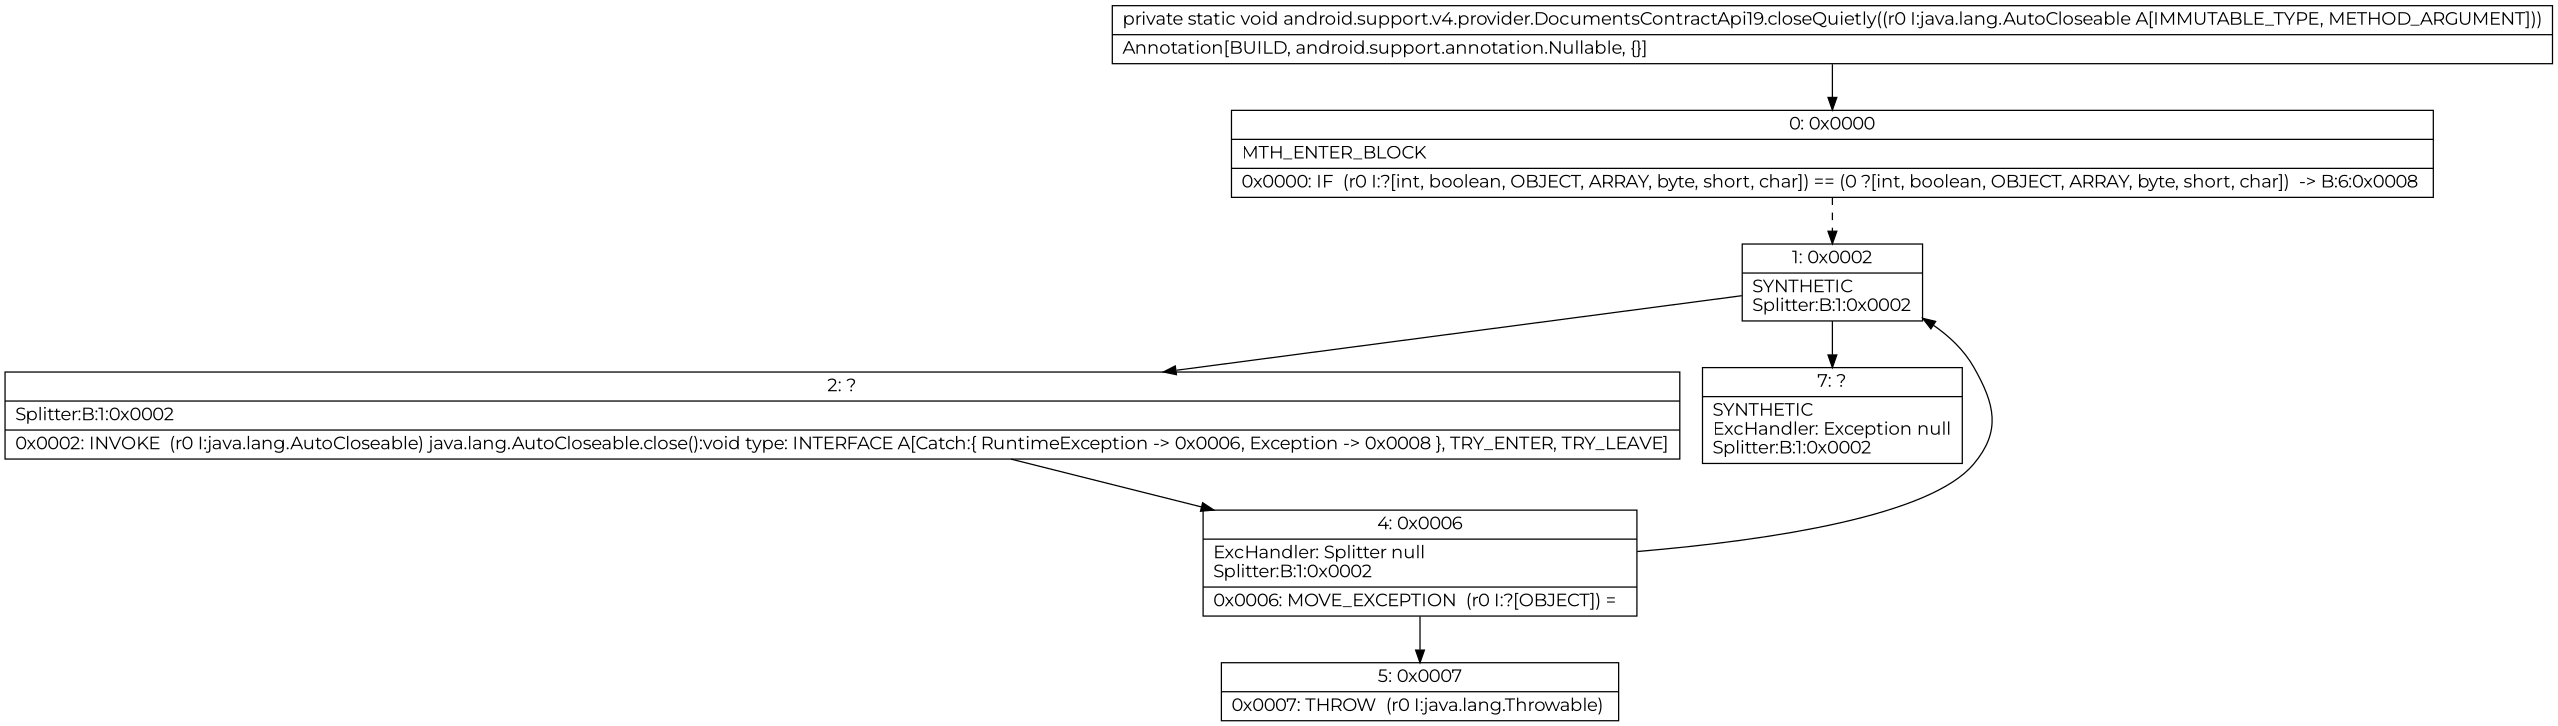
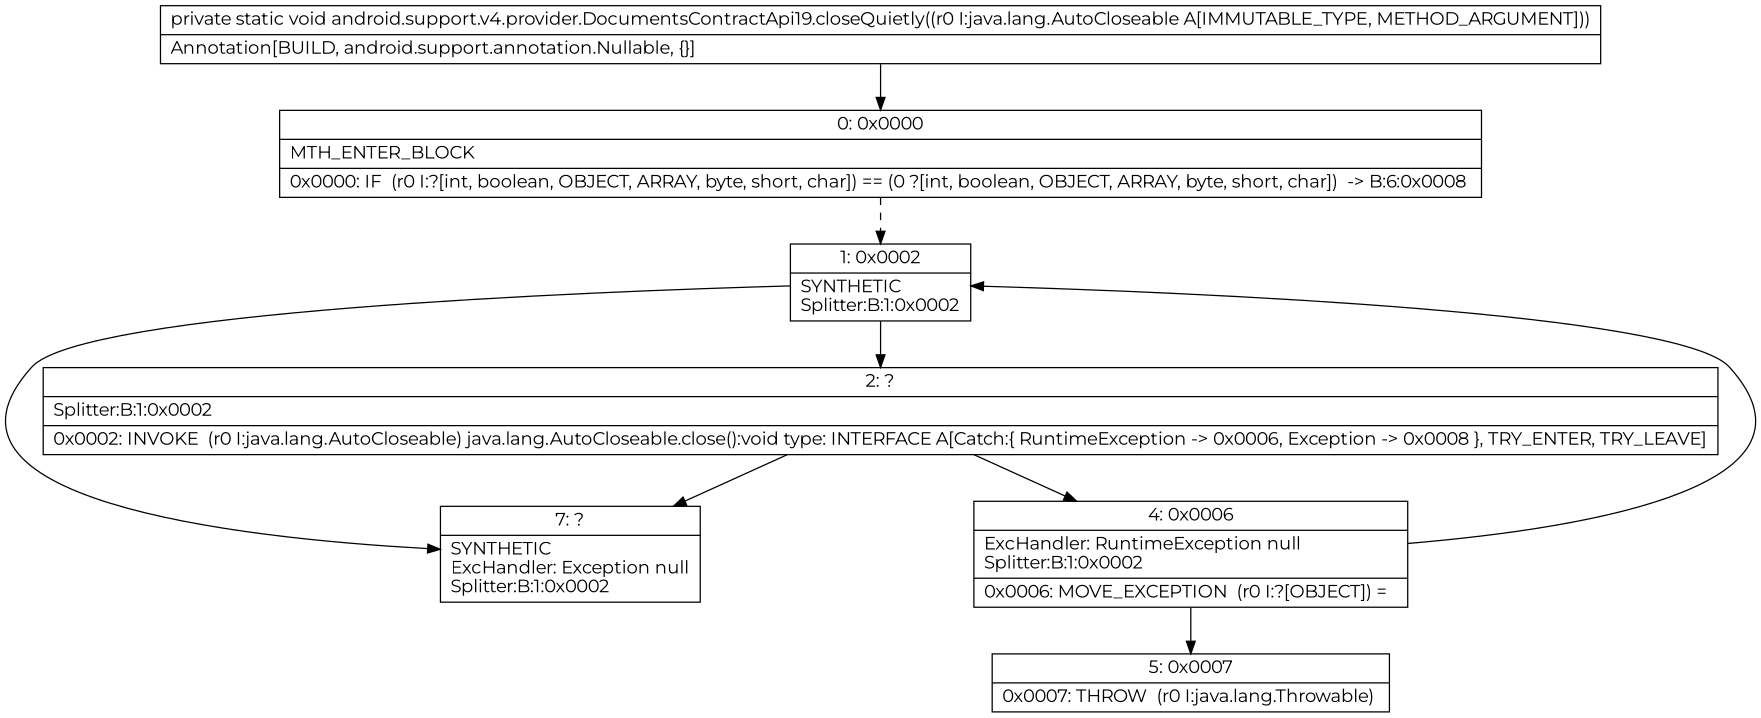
none -> (736, 478)
(1320, 553) -> (1143, 544)
